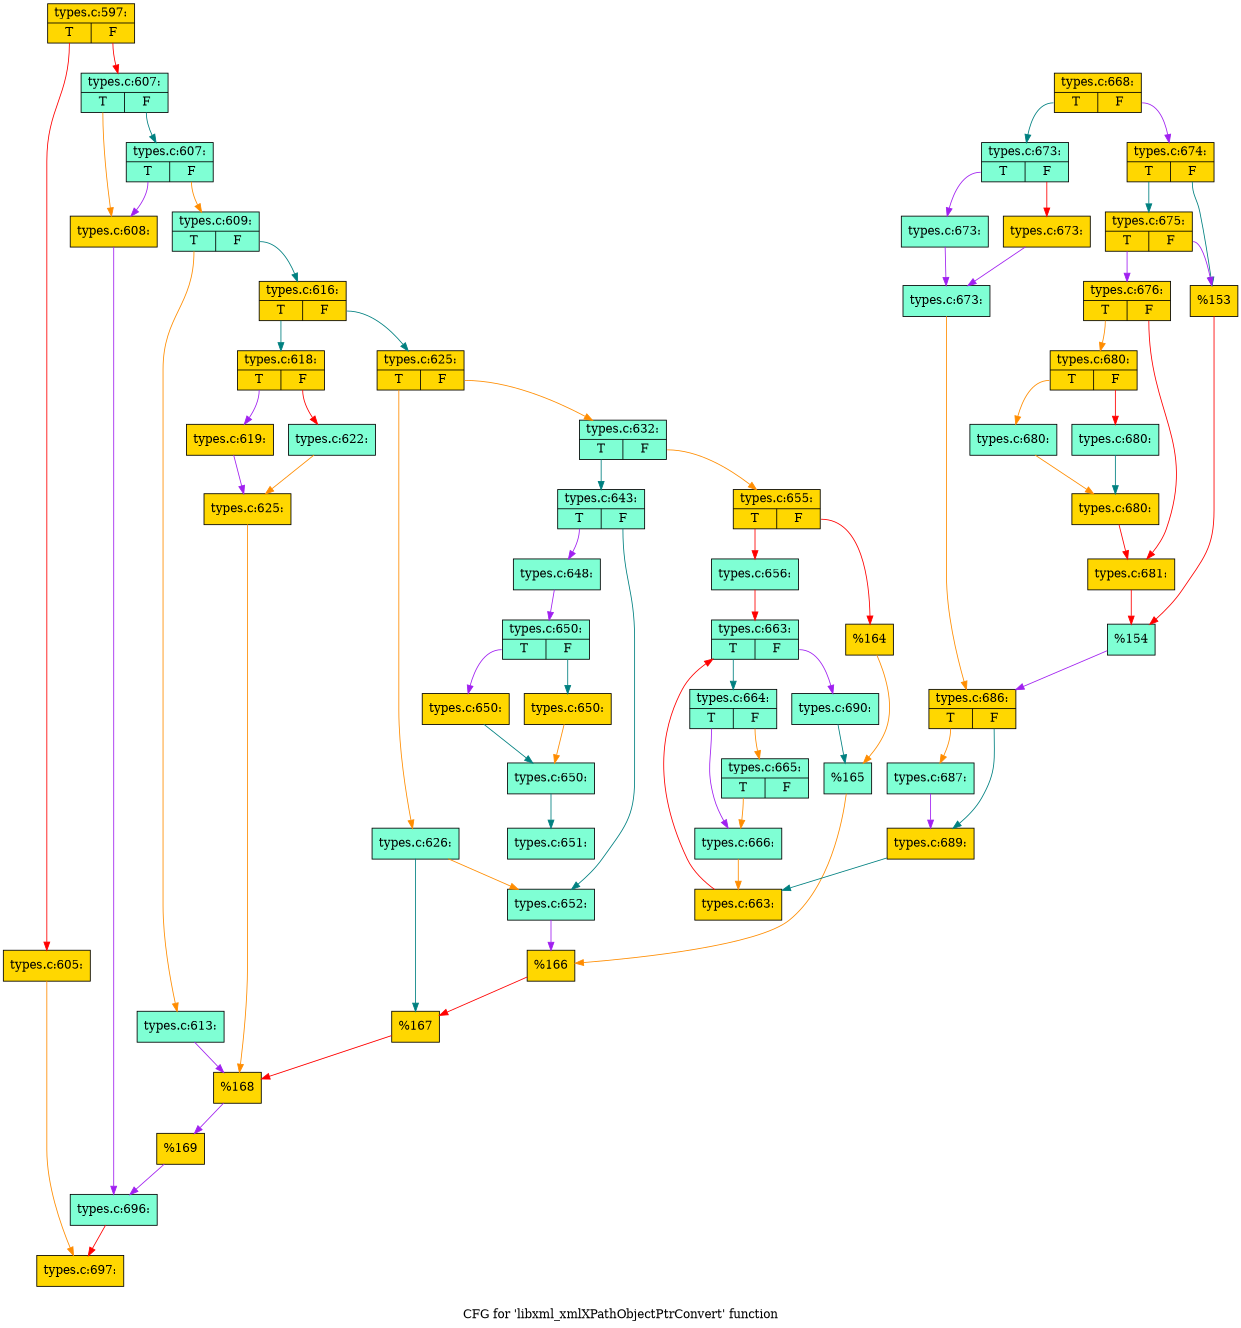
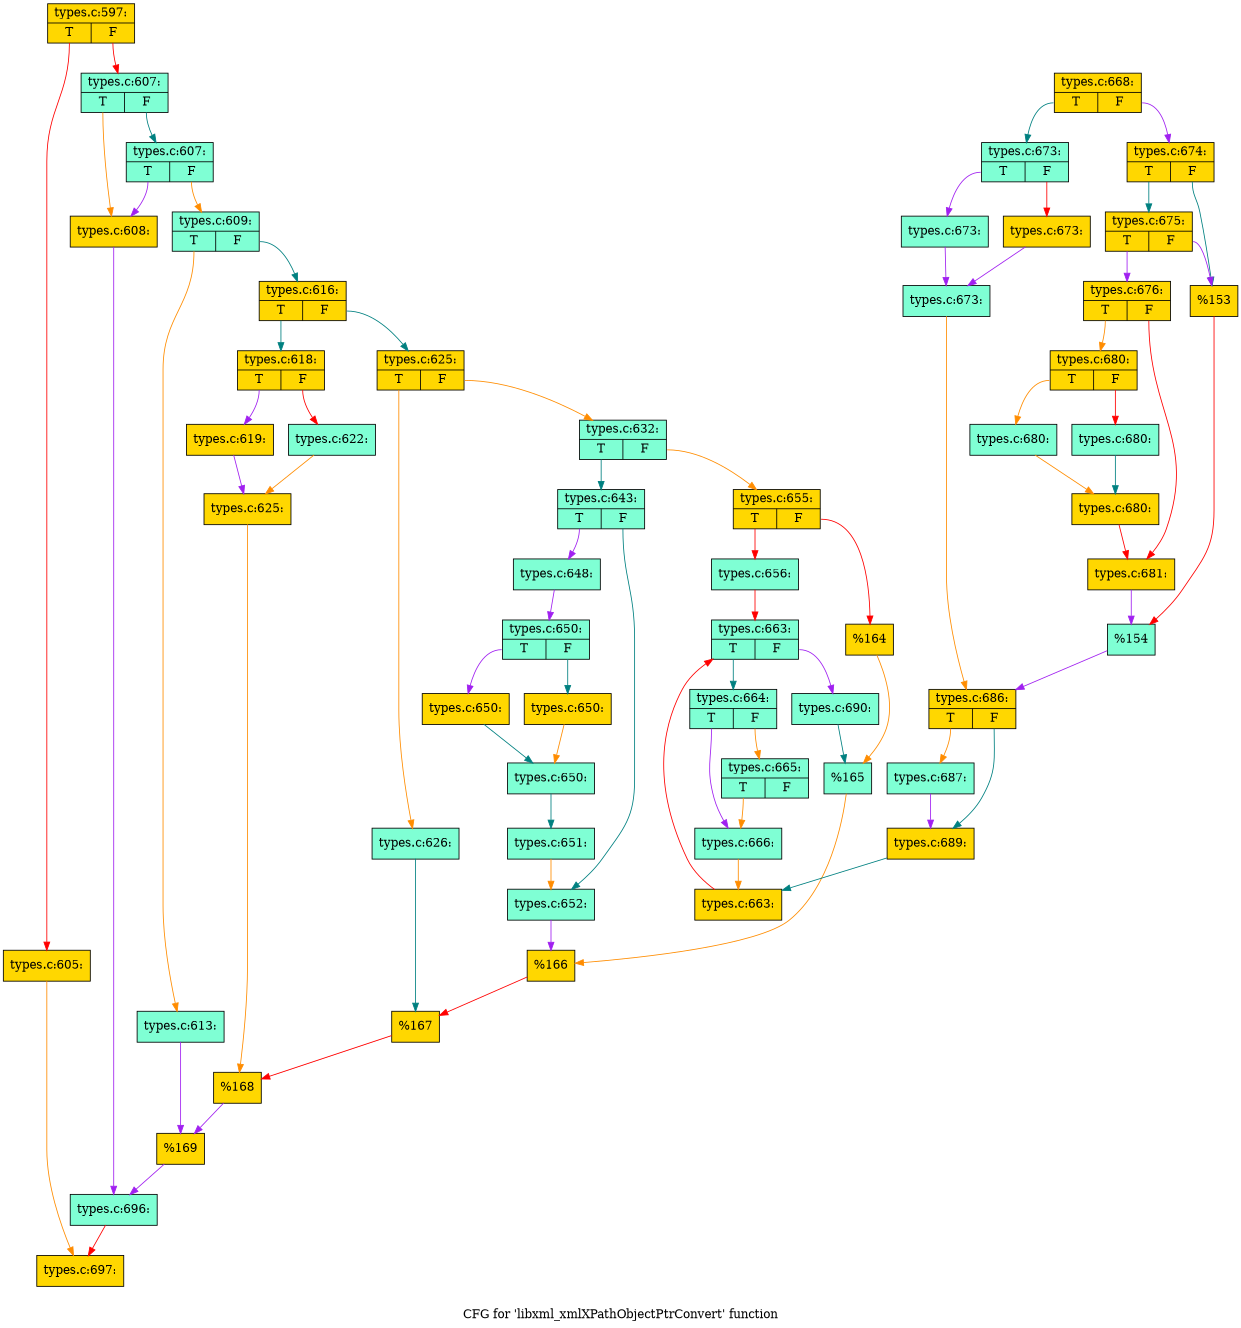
(1131, 603) -> (1131, 603)
(479, 872) -> (551, 870)
(206, 1054) -> (181, 1083)
